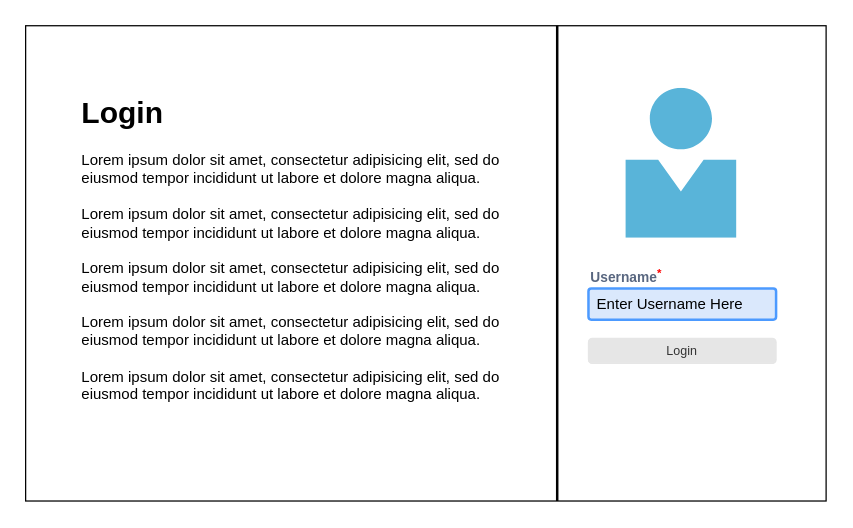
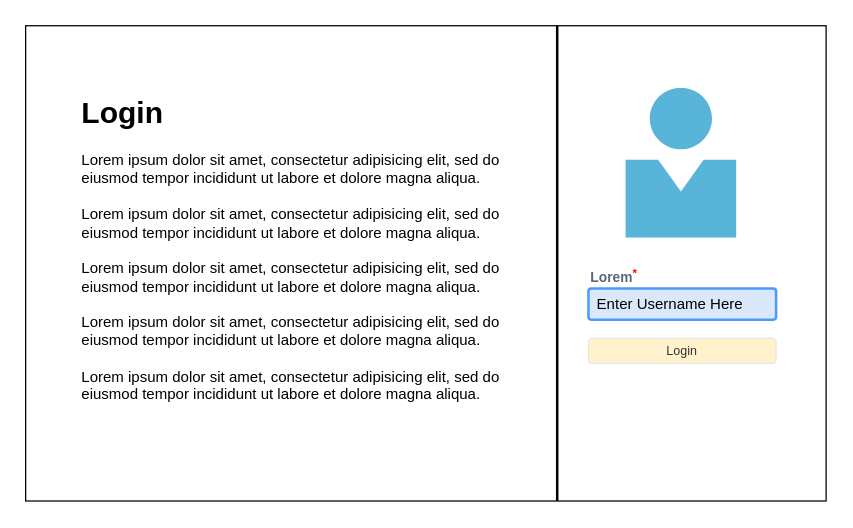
(625, 276) -> (614, 276)
(682, 351) -> (682, 351)
